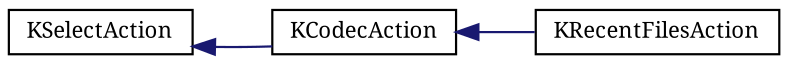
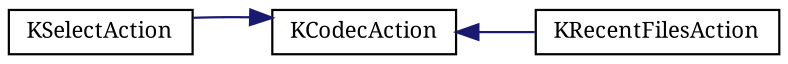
(244, 47) -> (221, 17)
